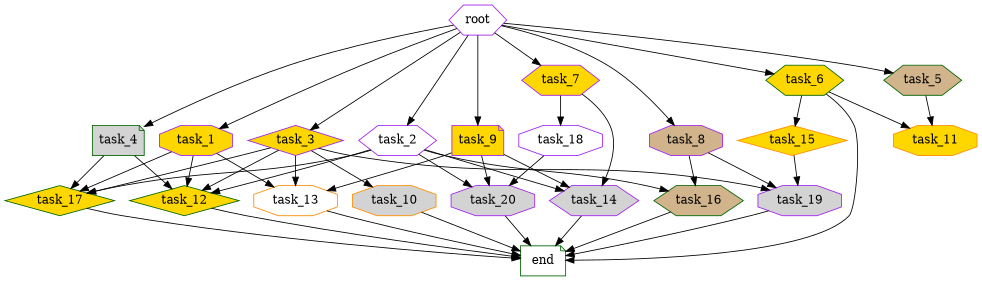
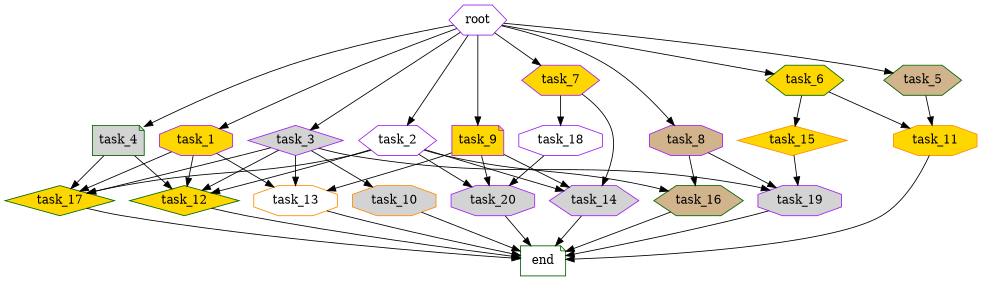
(296, 140) -> (296, 140)
(781, 243) -> (768, 244)
